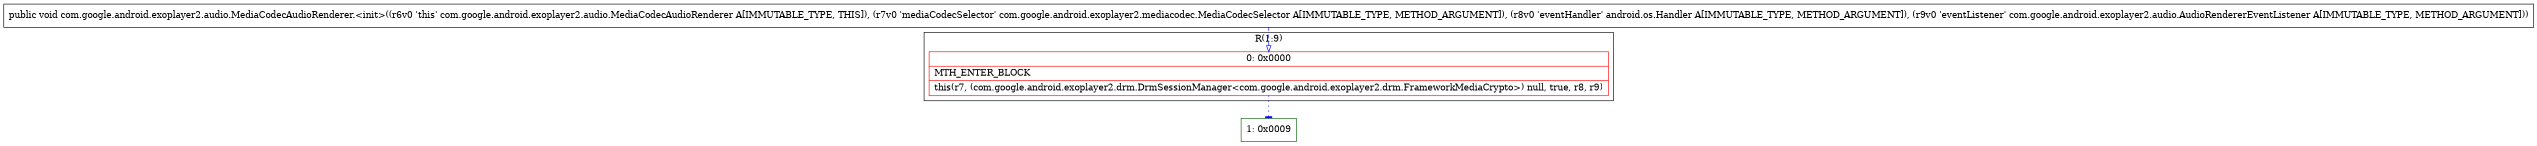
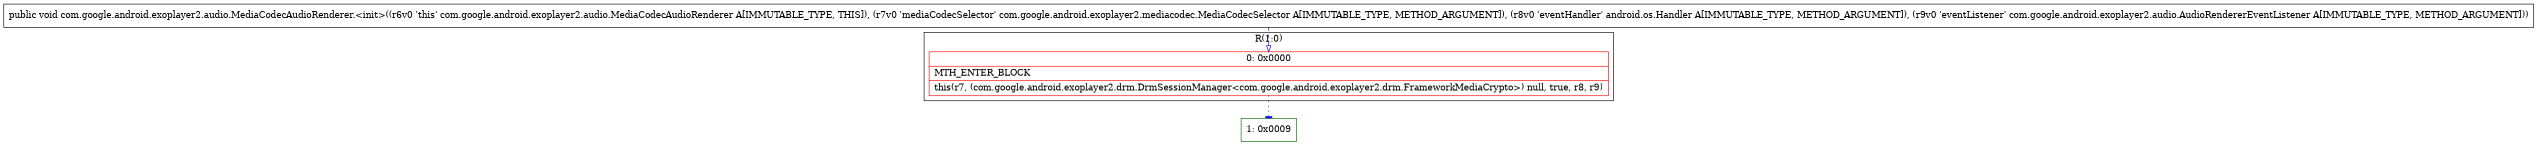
(1269, 40) -> (1269, 40)
